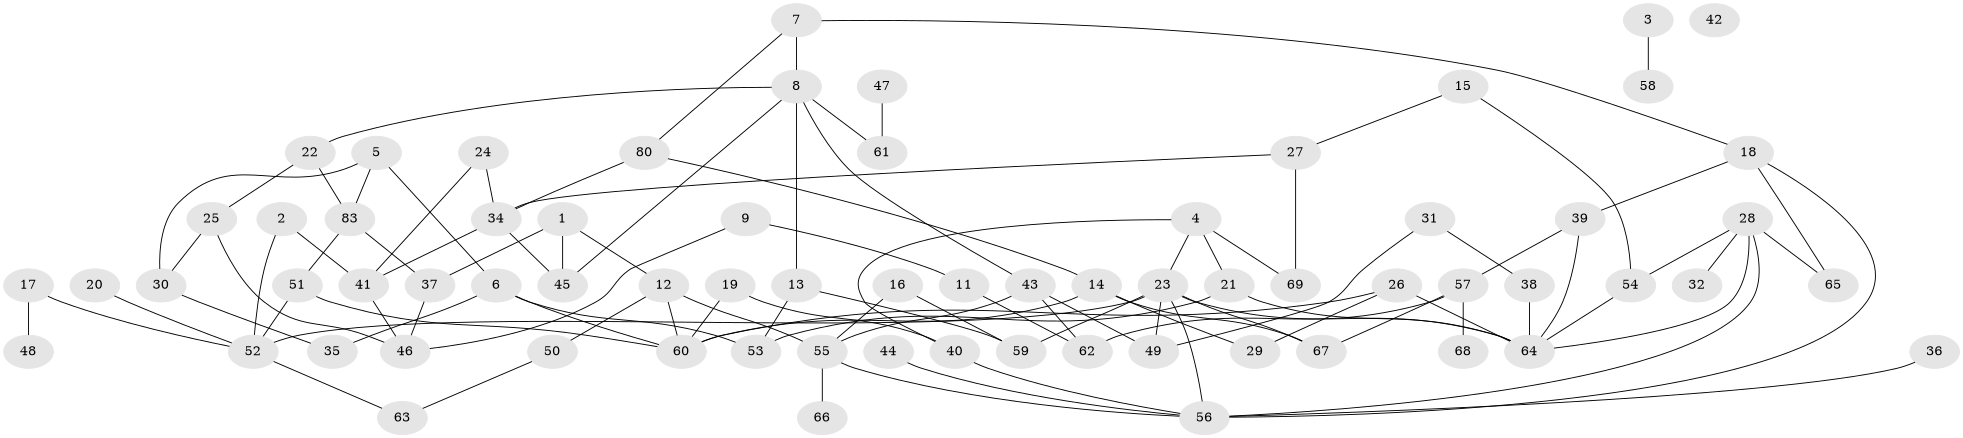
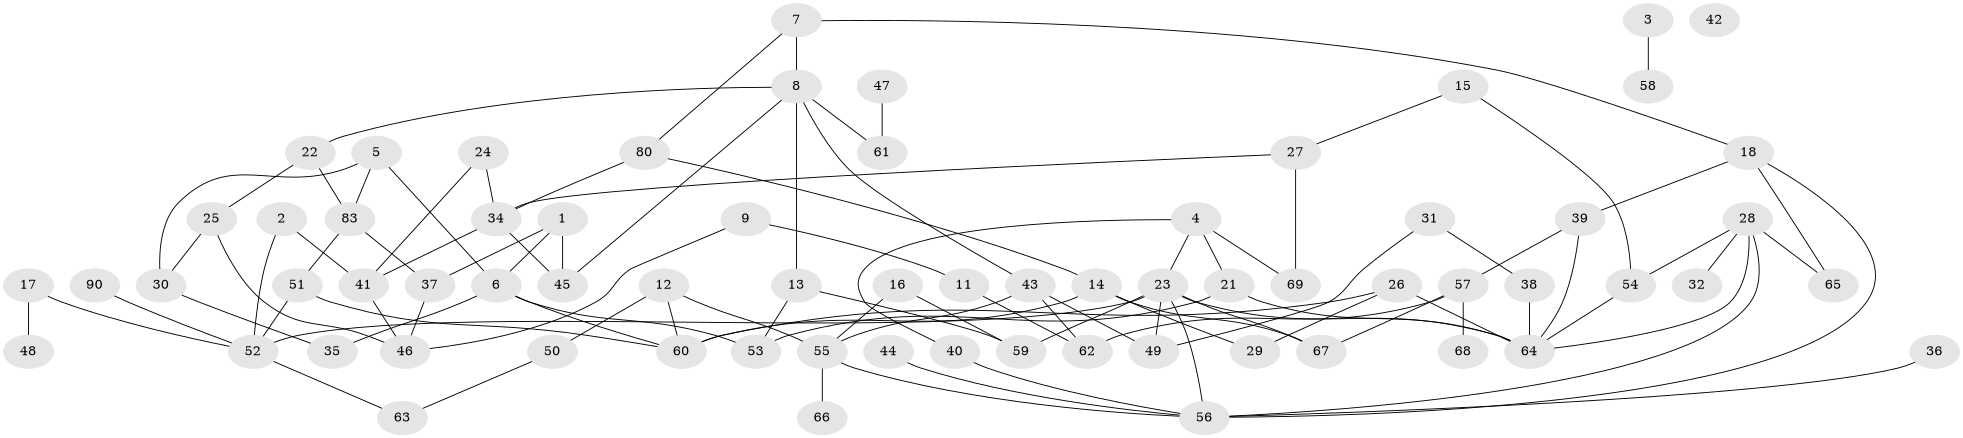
(613, 252) -> (534, 248)
(95, 285) -> (95, 285)
(730, 285) -> none
